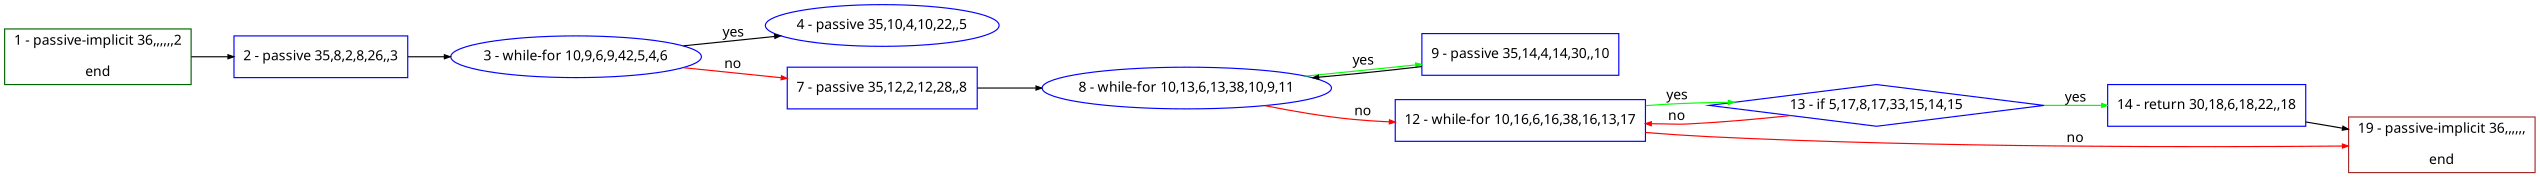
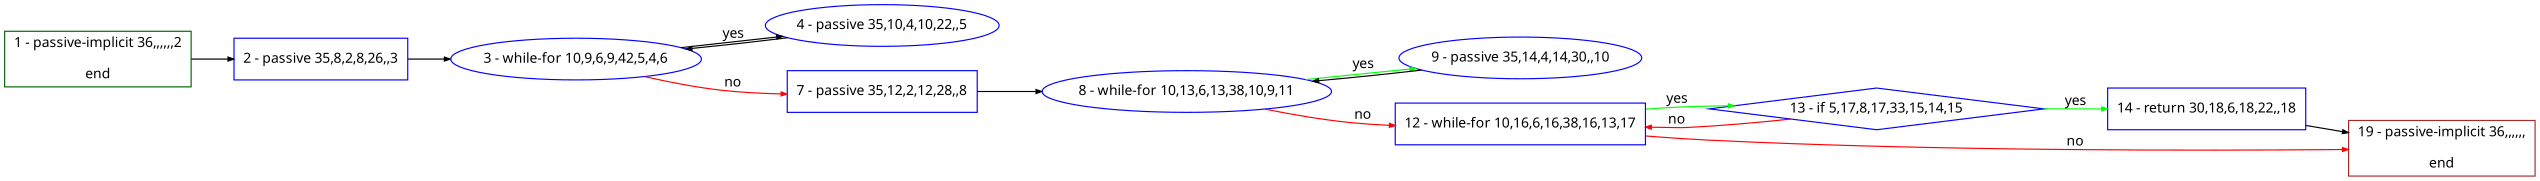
none -> (740, 43)
(1520, 54) -> (1520, 58)
